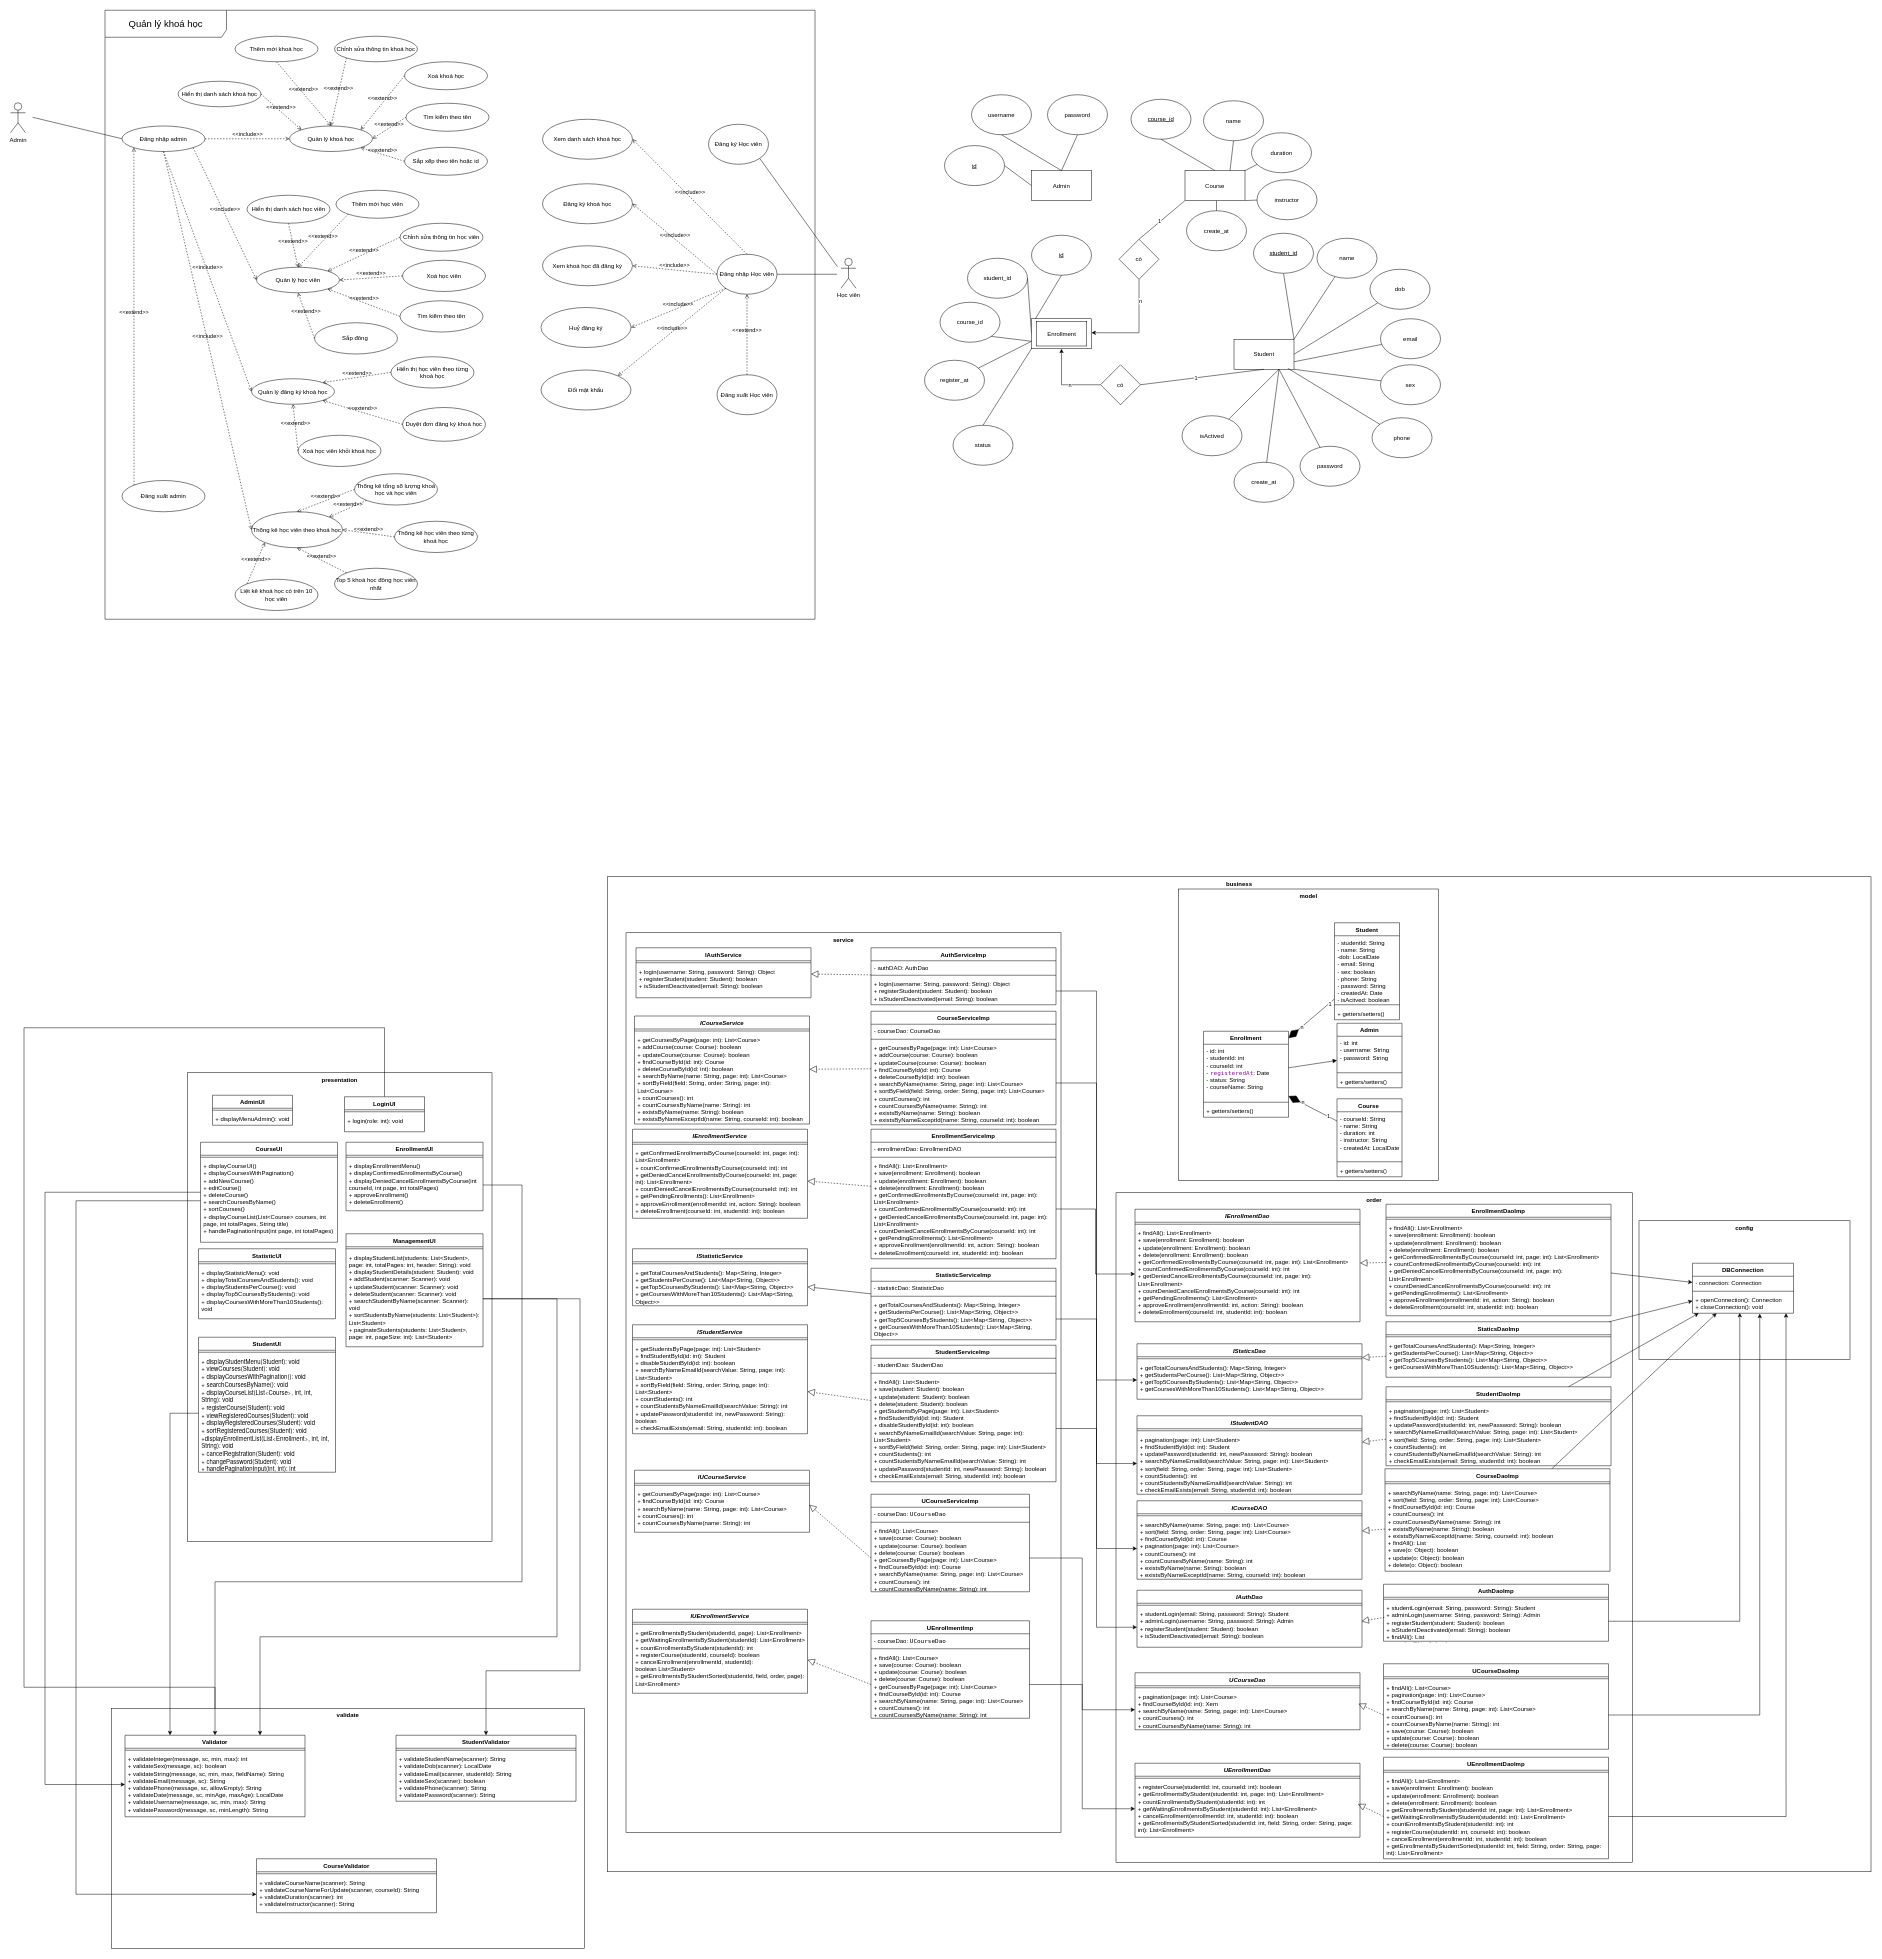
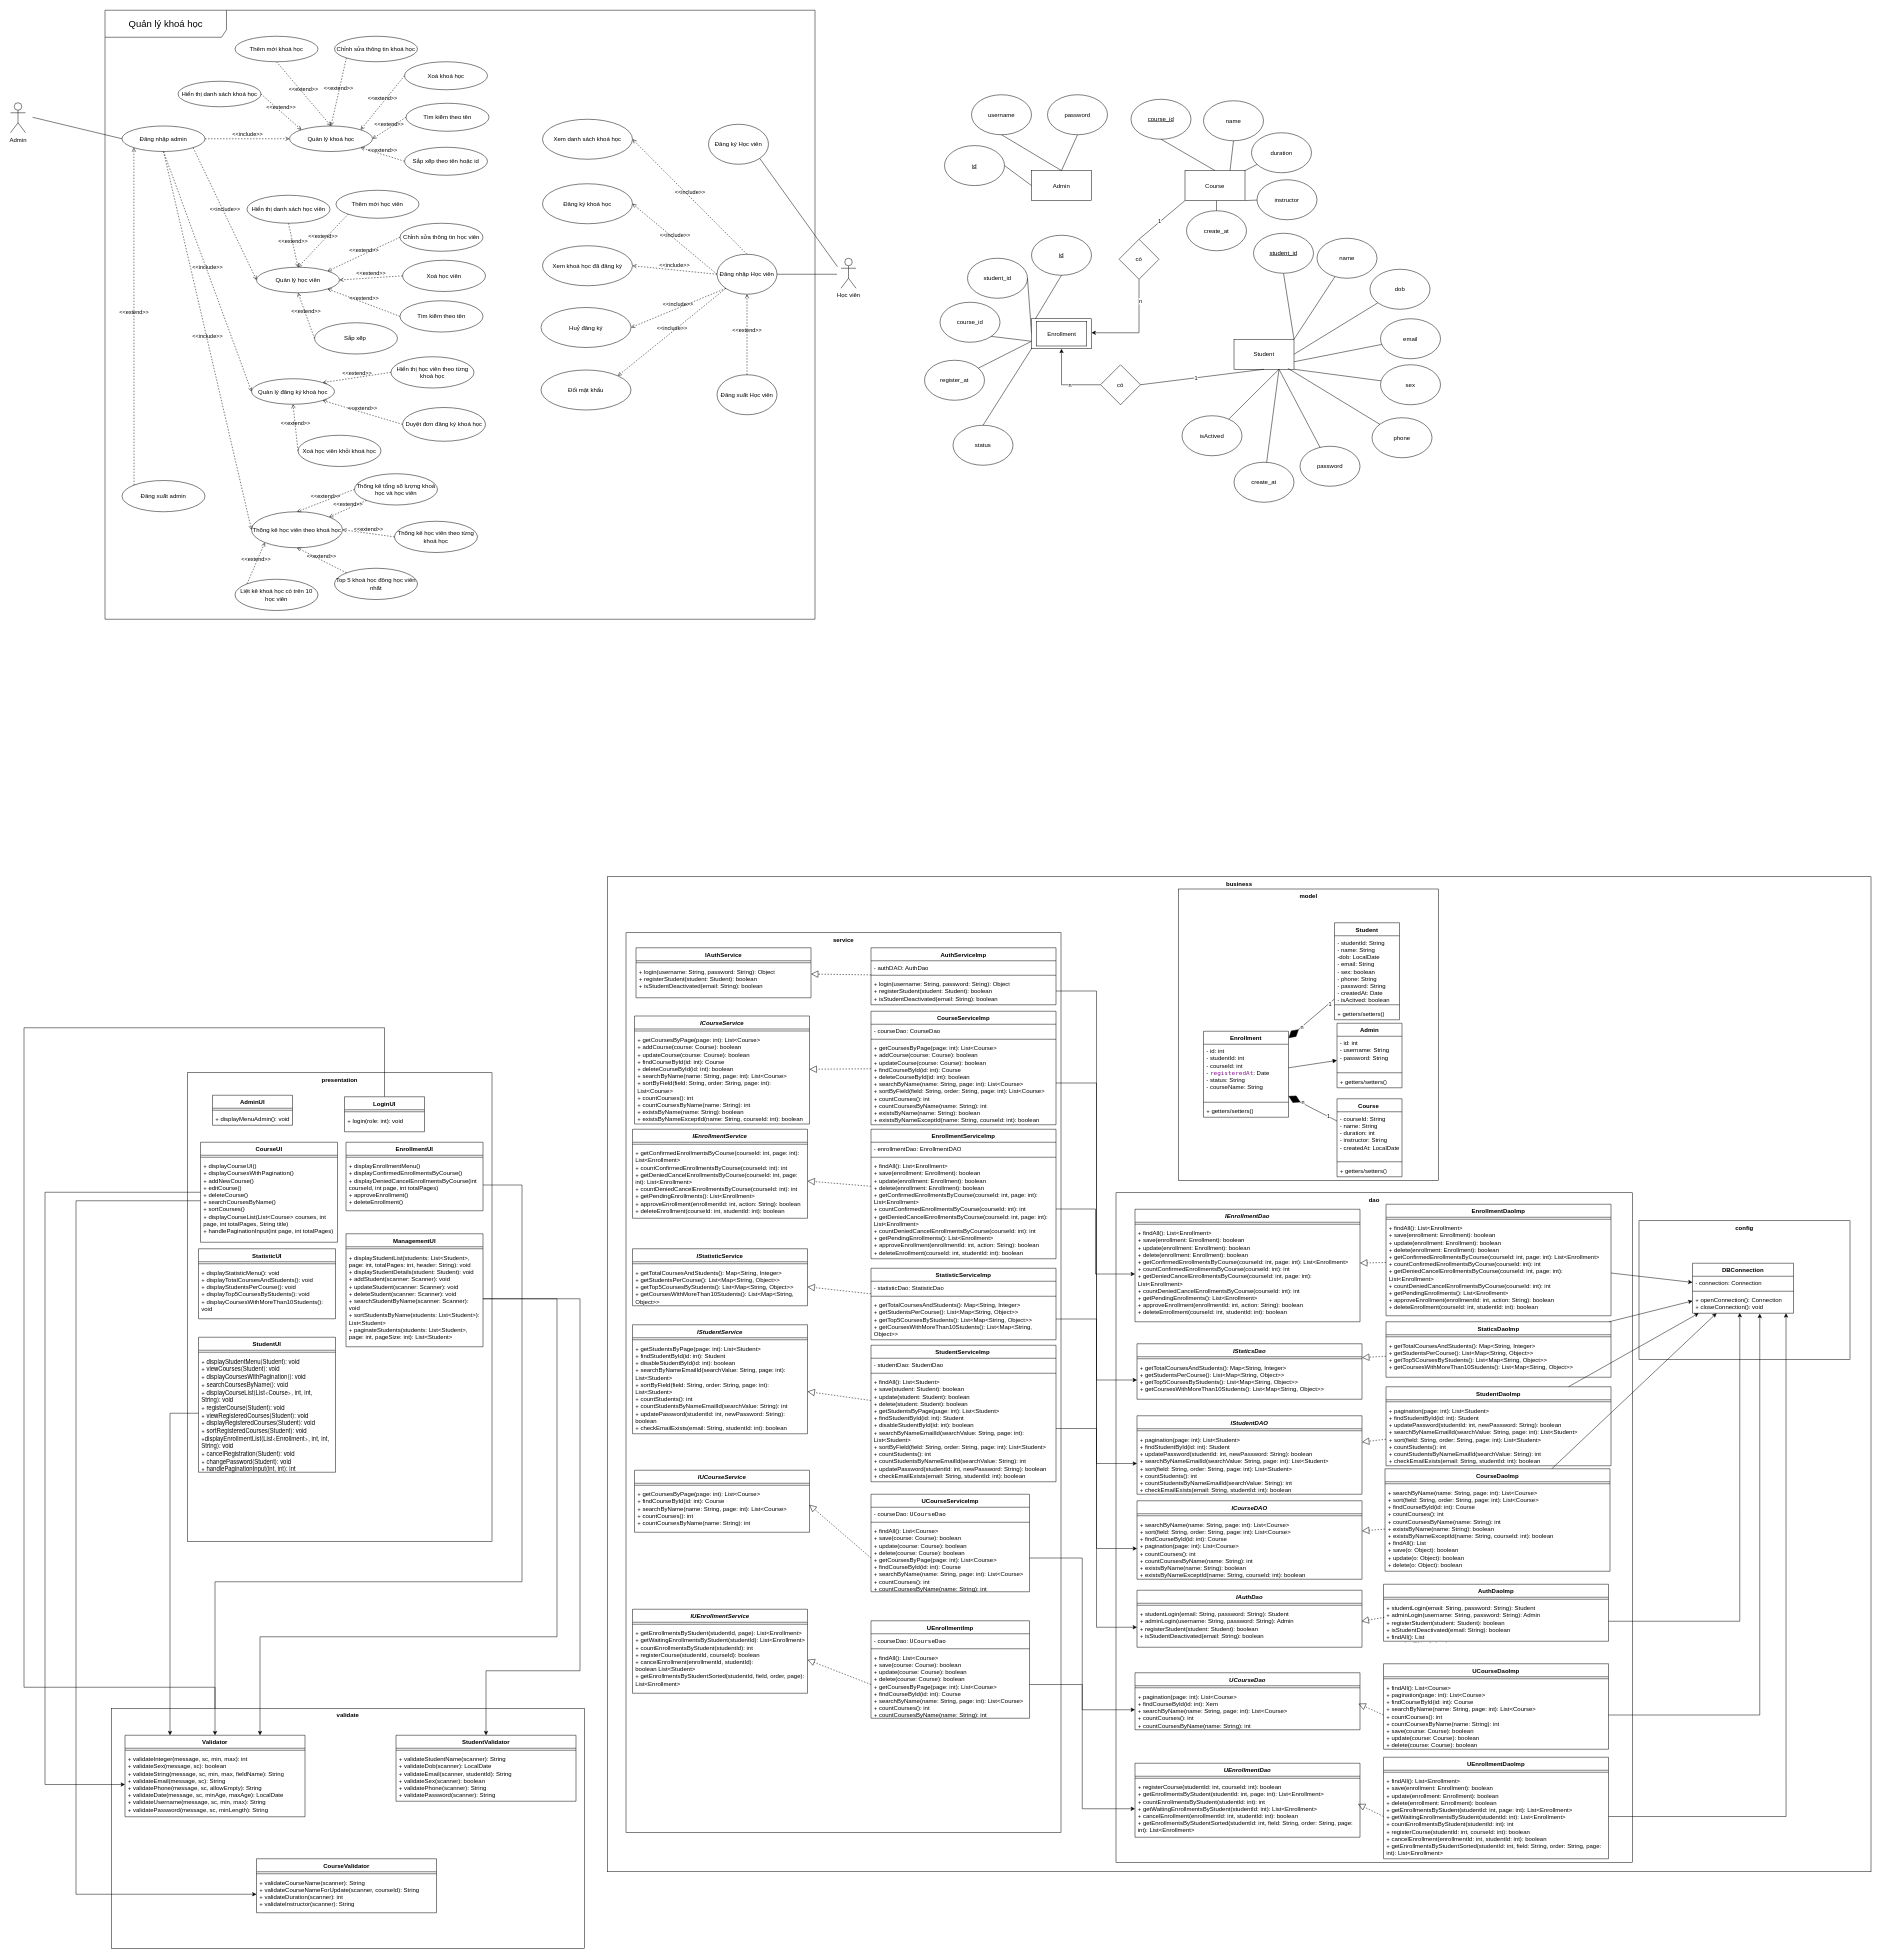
(356, 338) -> (356, 338)
(1374, 1200) -> (1374, 1200)
(841, 1291) -> (841, 1291)
